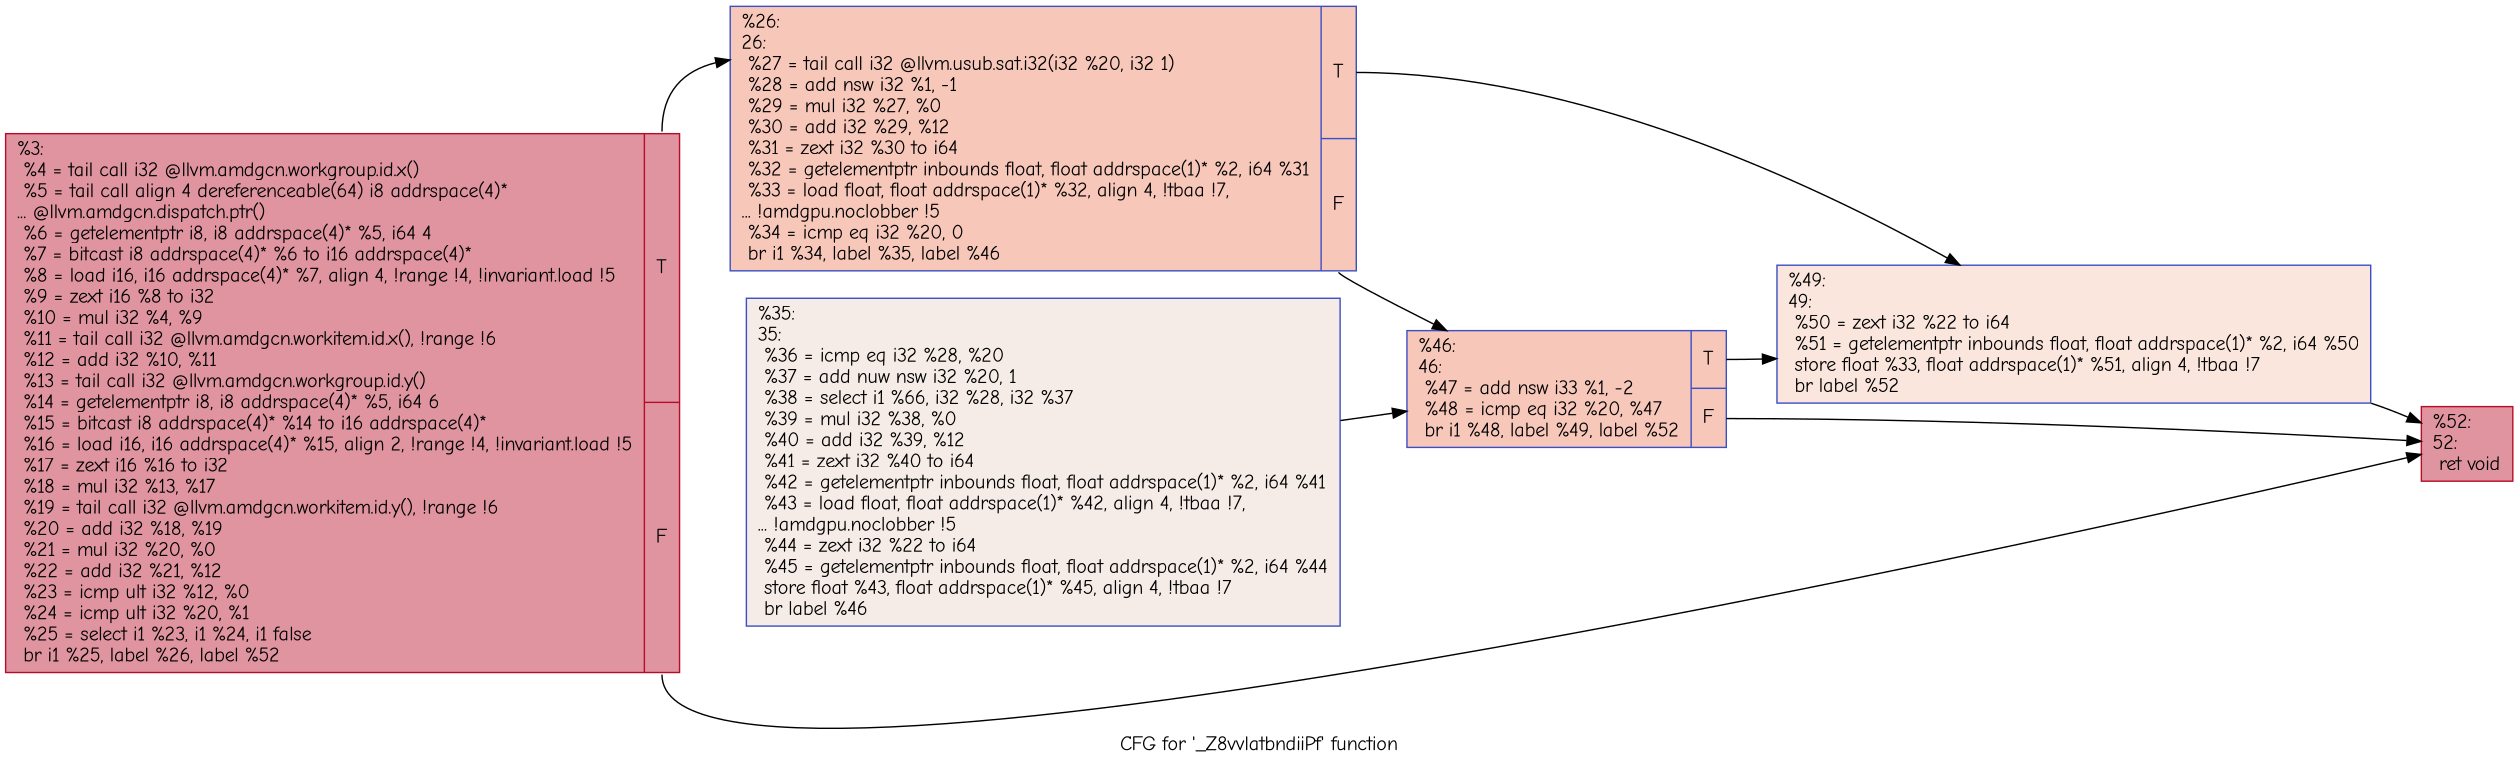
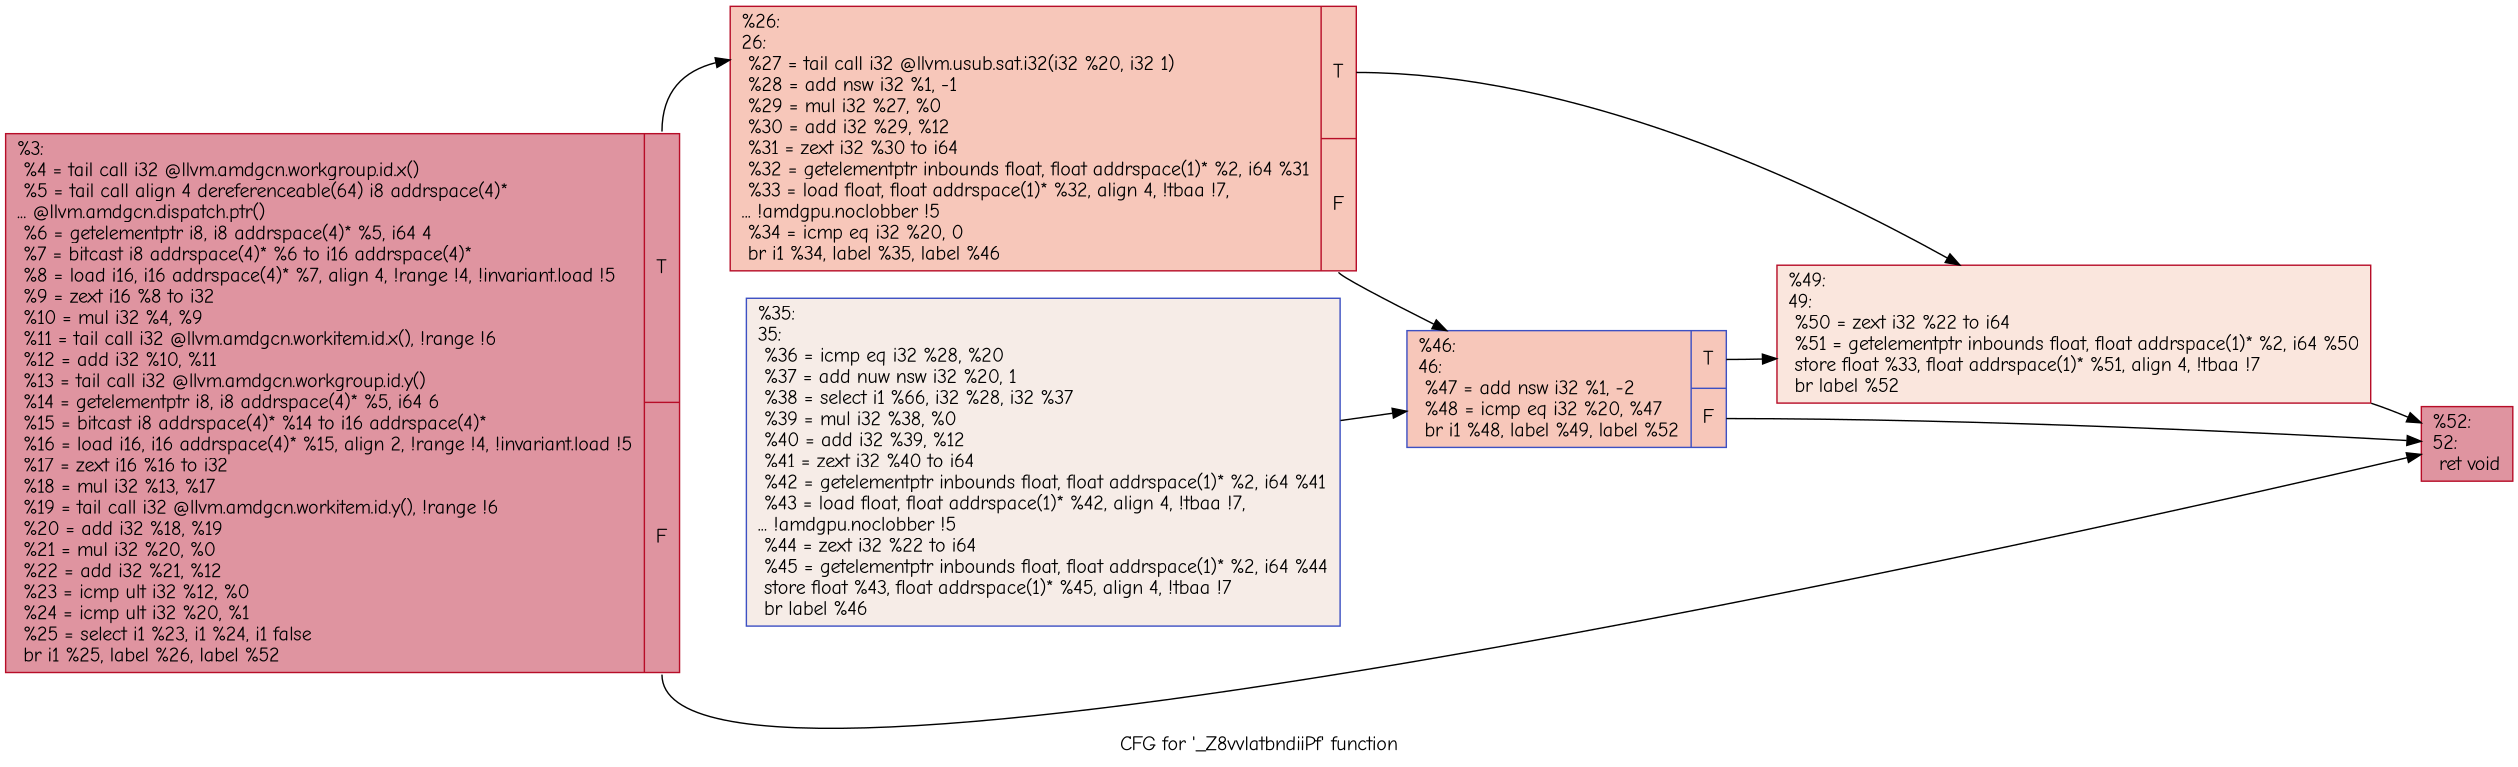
(1043, 139) -> (1043, 139)
(2074, 334) -> (2074, 334)
(1527, 388) -> (1527, 388)
